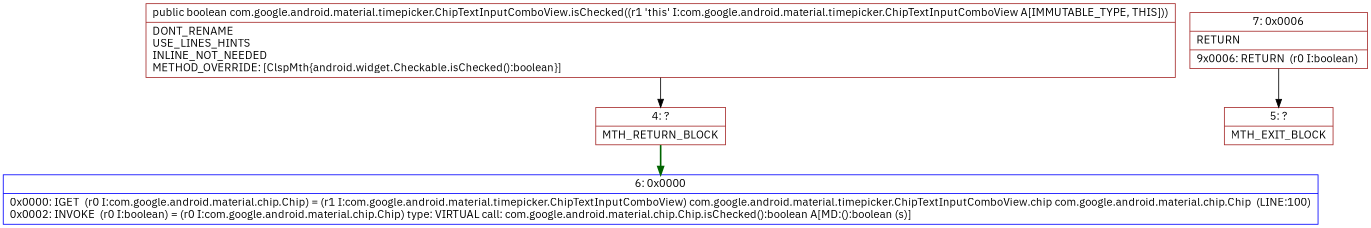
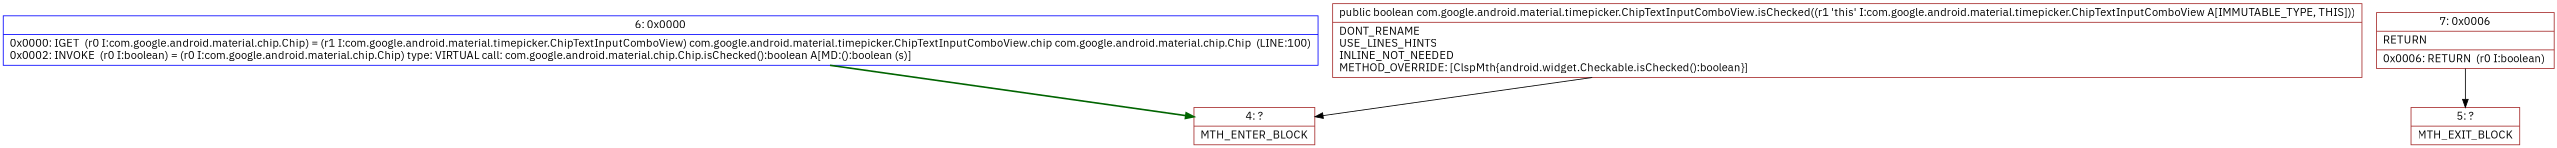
(1279, 59) -> (2465, 59)
(661, 135) -> (1254, 135)
(661, 156) -> (1008, 90)
